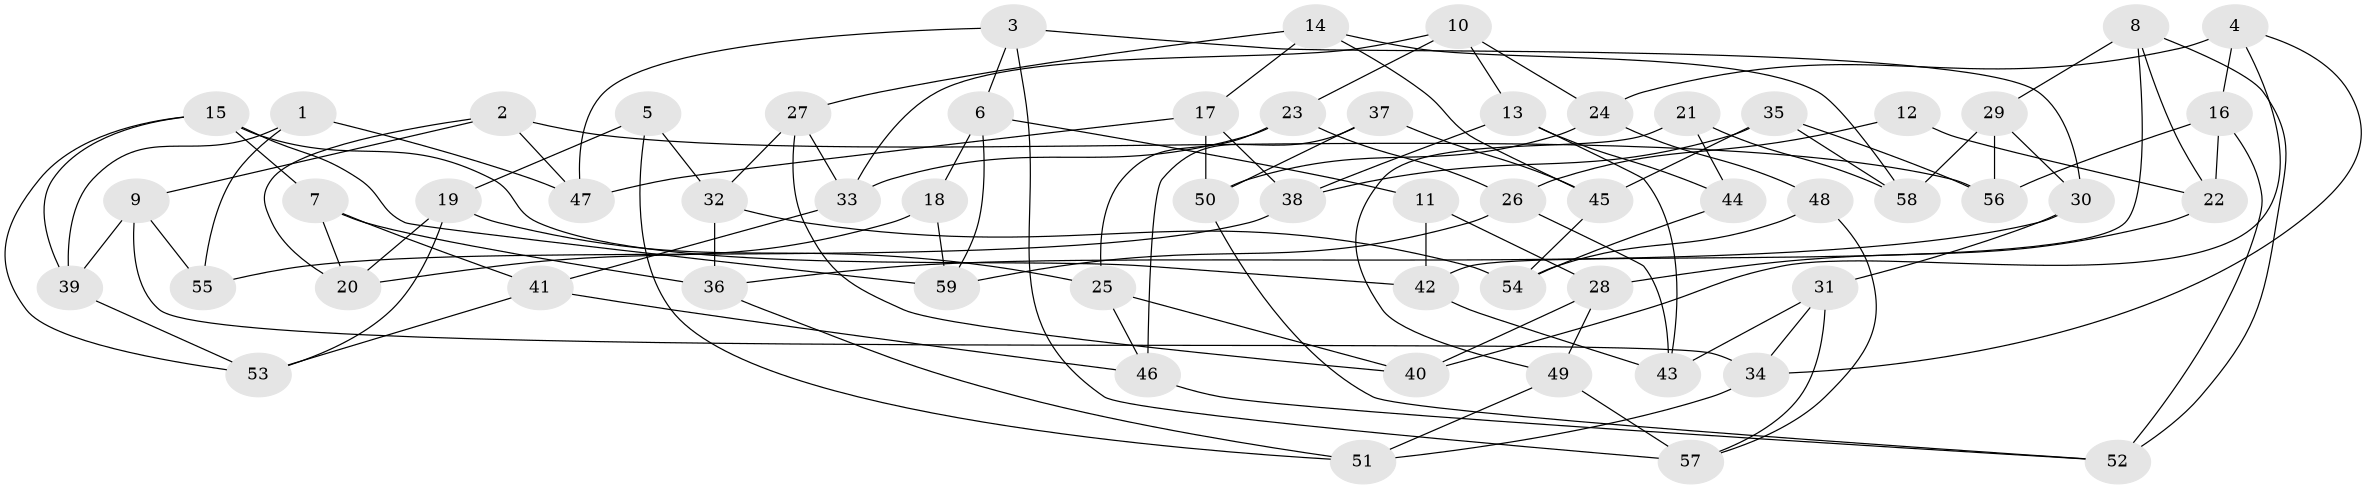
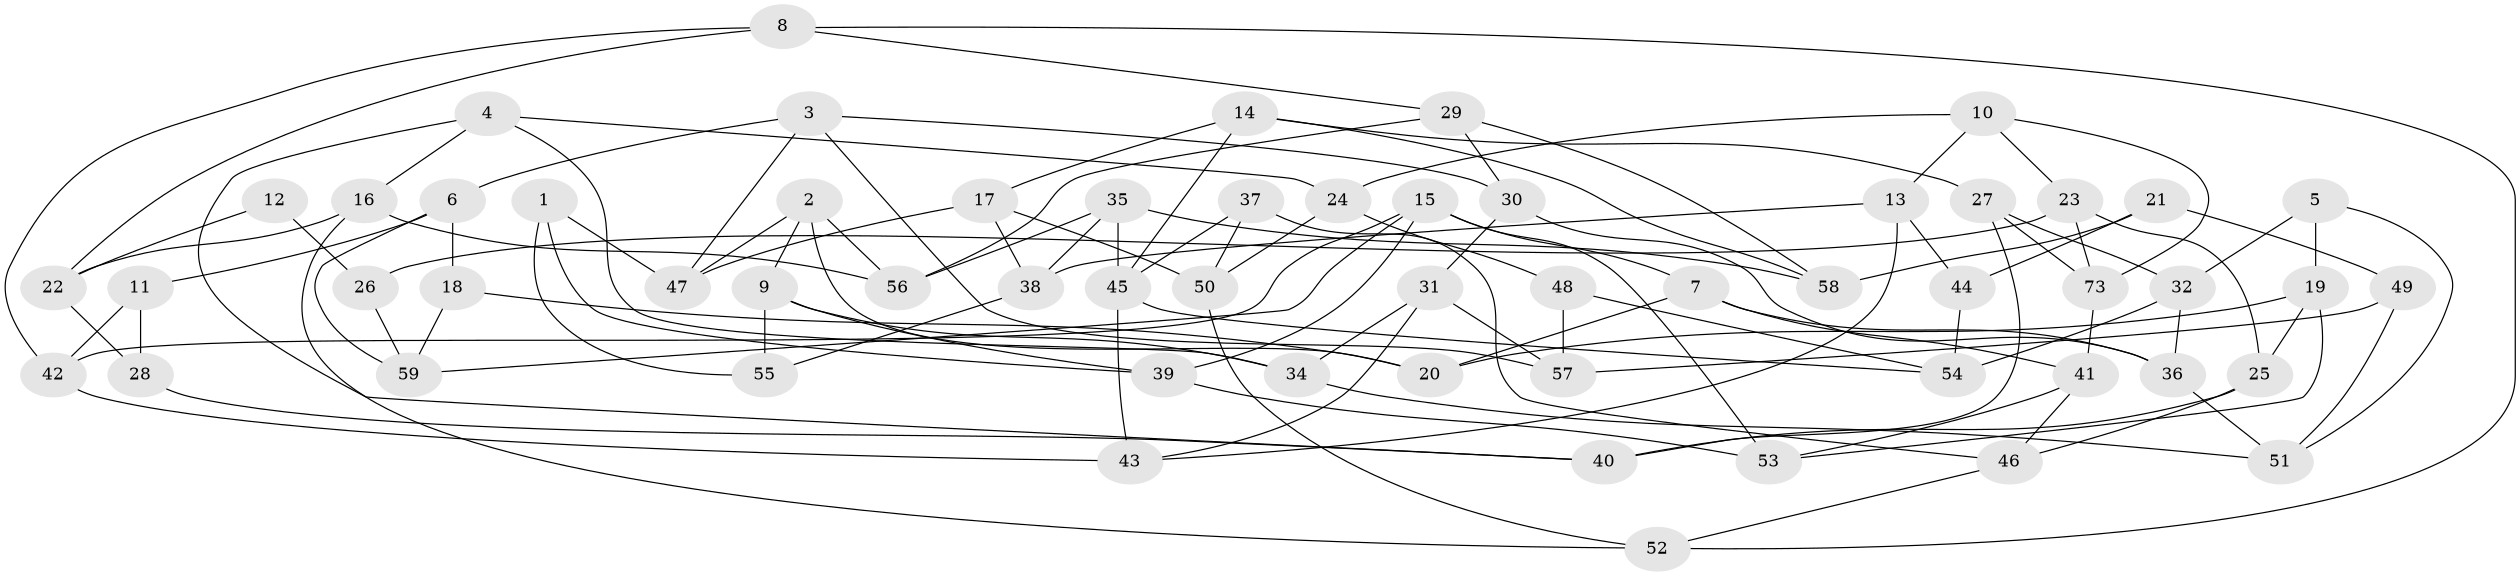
(848, 201) -> (2095, 288)
(1645, 269) -> (1119, 382)
(1577, 337) -> none
